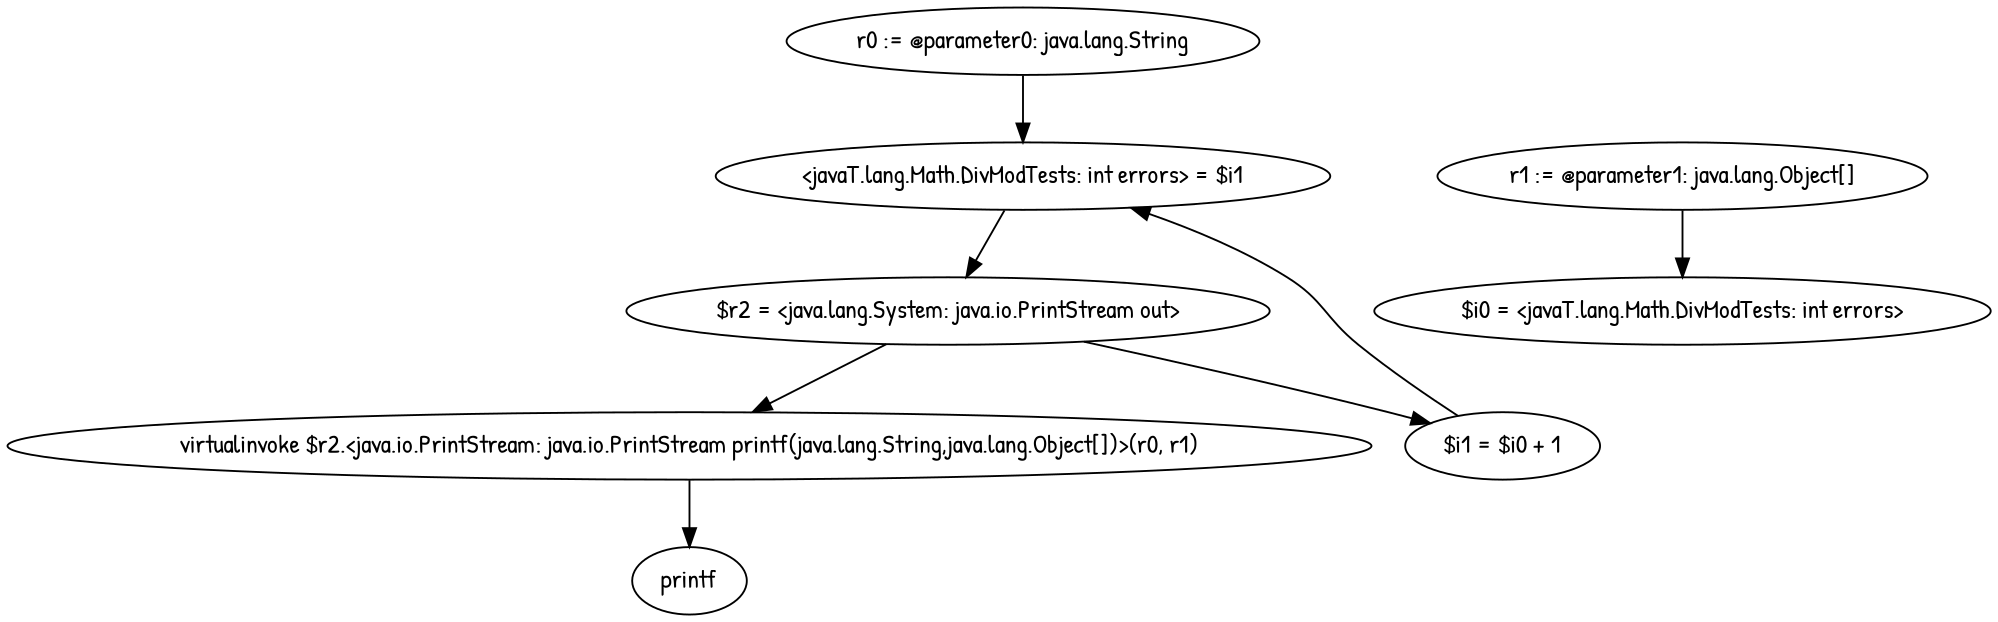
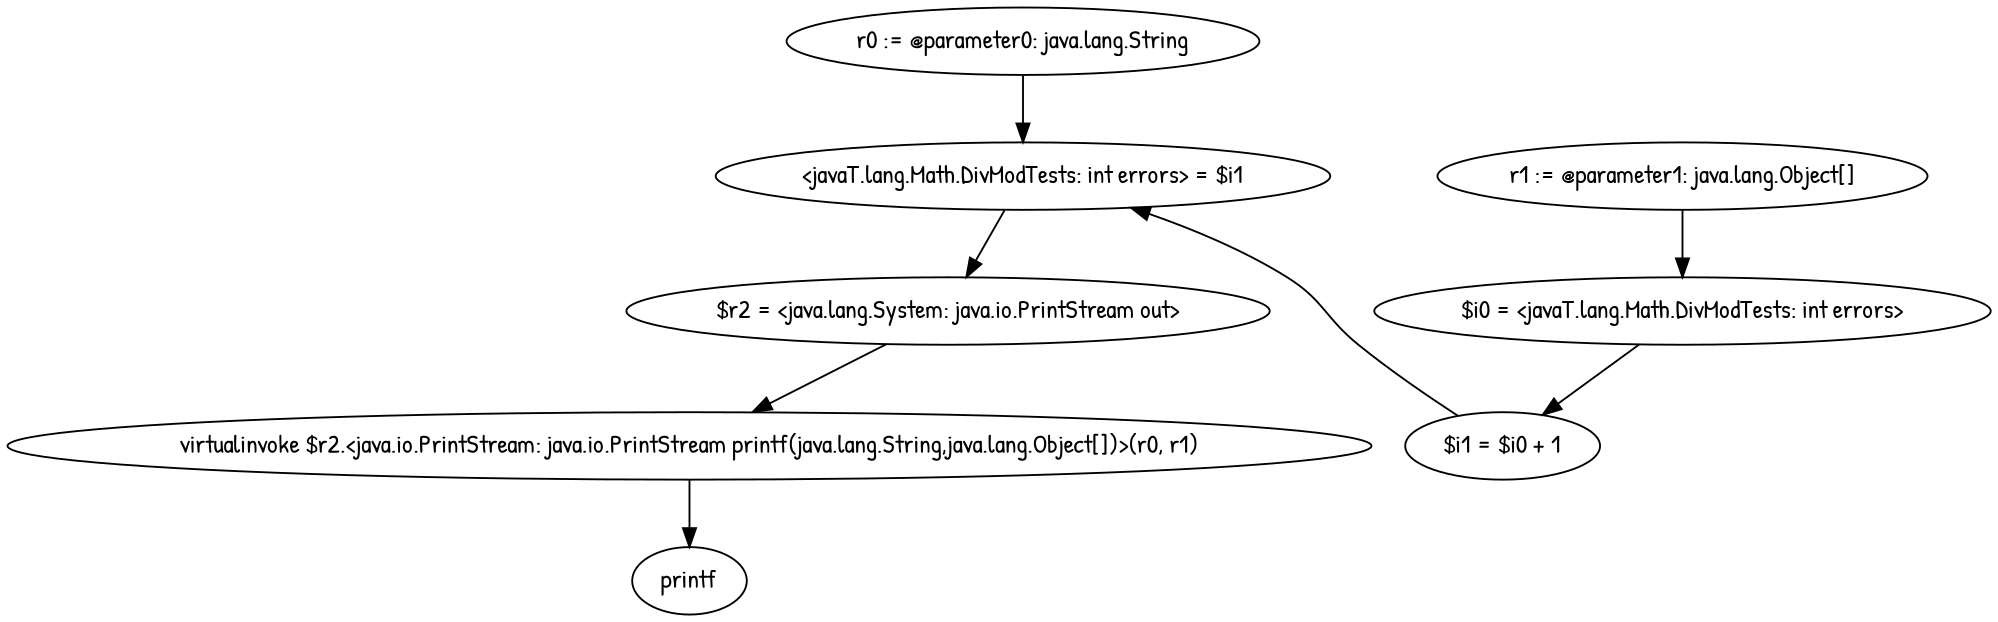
(1248, 378) -> (1599, 374)
